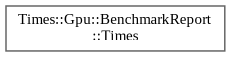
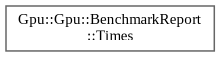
(115, 28) -> (110, 28)
